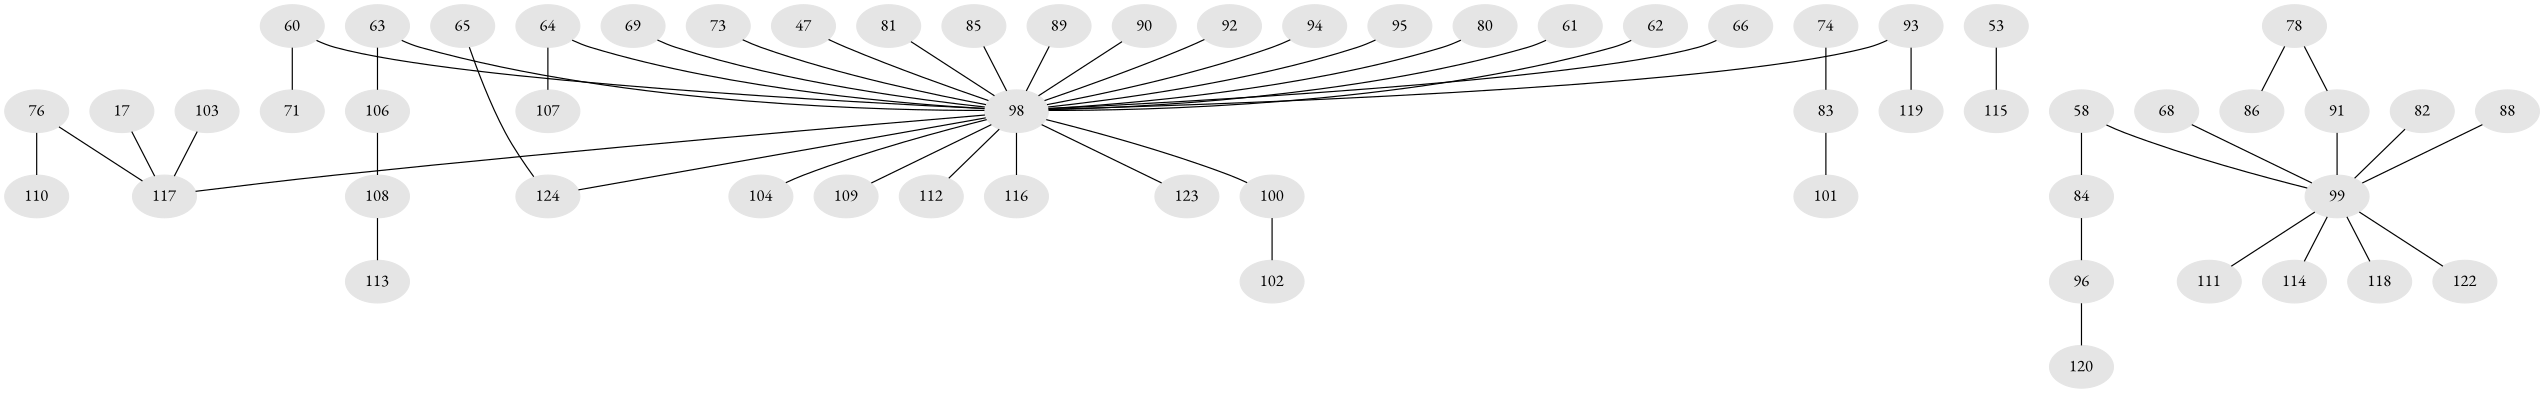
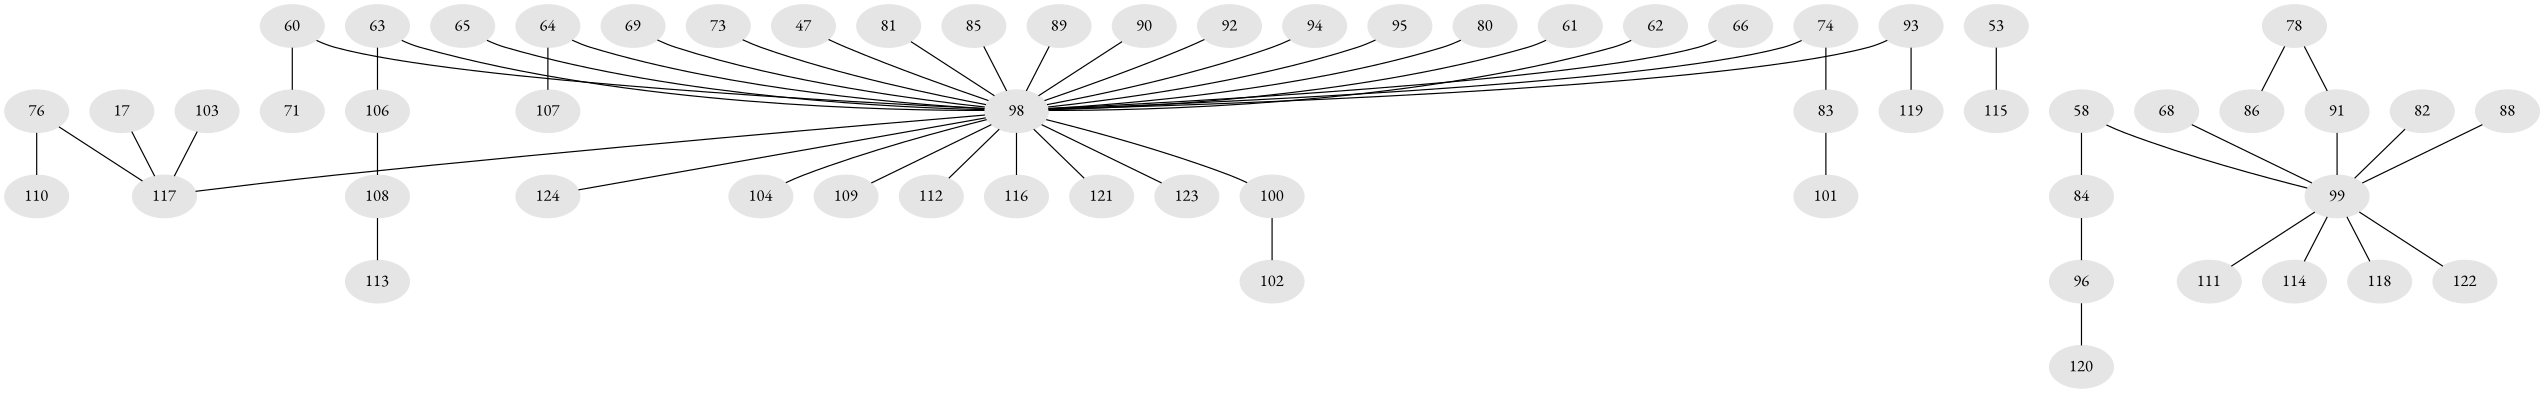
none -> (1578, 77)
(496, 115) -> (658, 81)
none -> (1102, 196)
